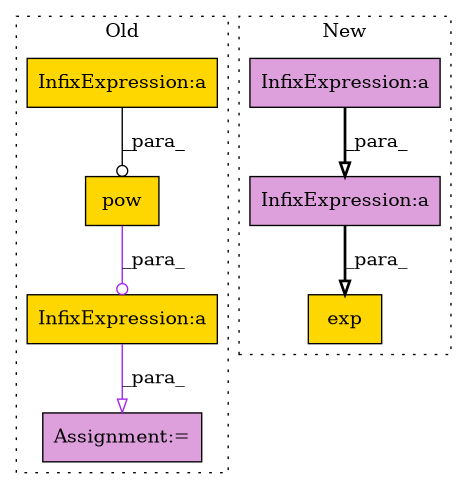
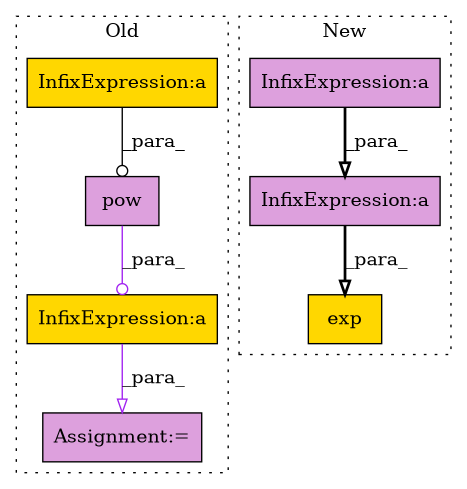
(122, 201) -> (122, 201)
